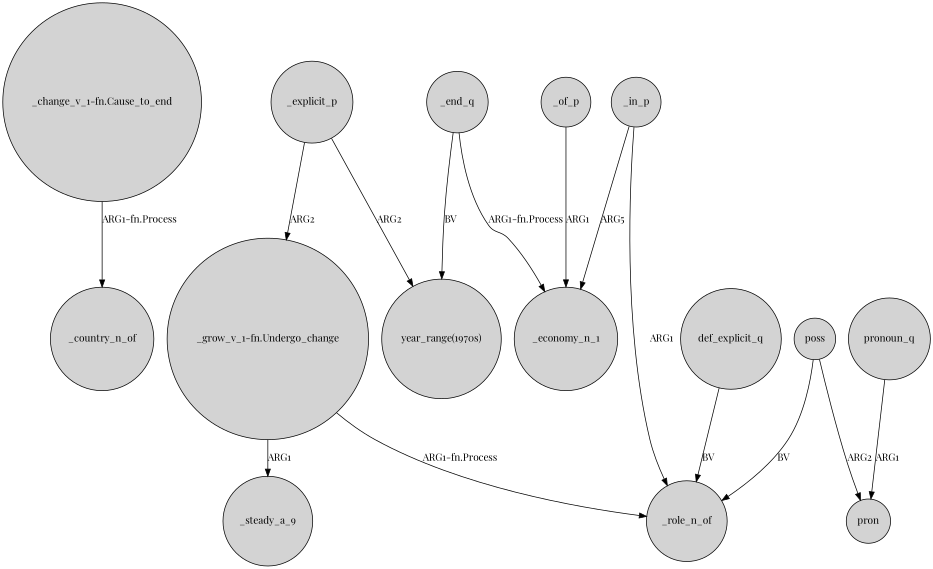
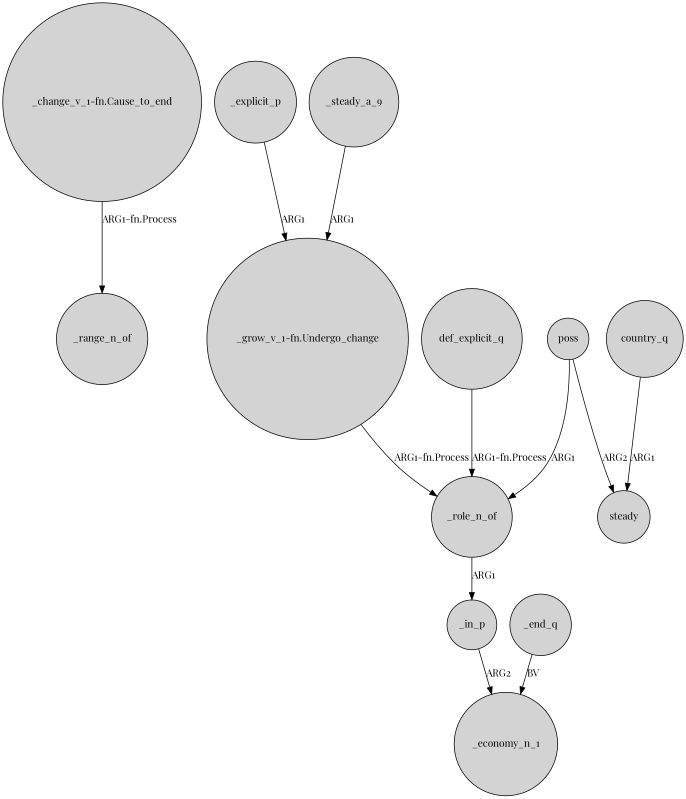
(566, 102) -> none
(303, 220) -> (294, 220)
(526, 220) -> (533, 674)
(613, 220) -> (499, 674)
(632, 305) -> (472, 575)
(102, 339) -> (102, 339)
(442, 339) -> none
(889, 339) -> (645, 339)
(268, 454) -> (337, 189)
(709, 458) -> (509, 458)
(784, 458) -> (563, 458)
(868, 521) -> (624, 517)
